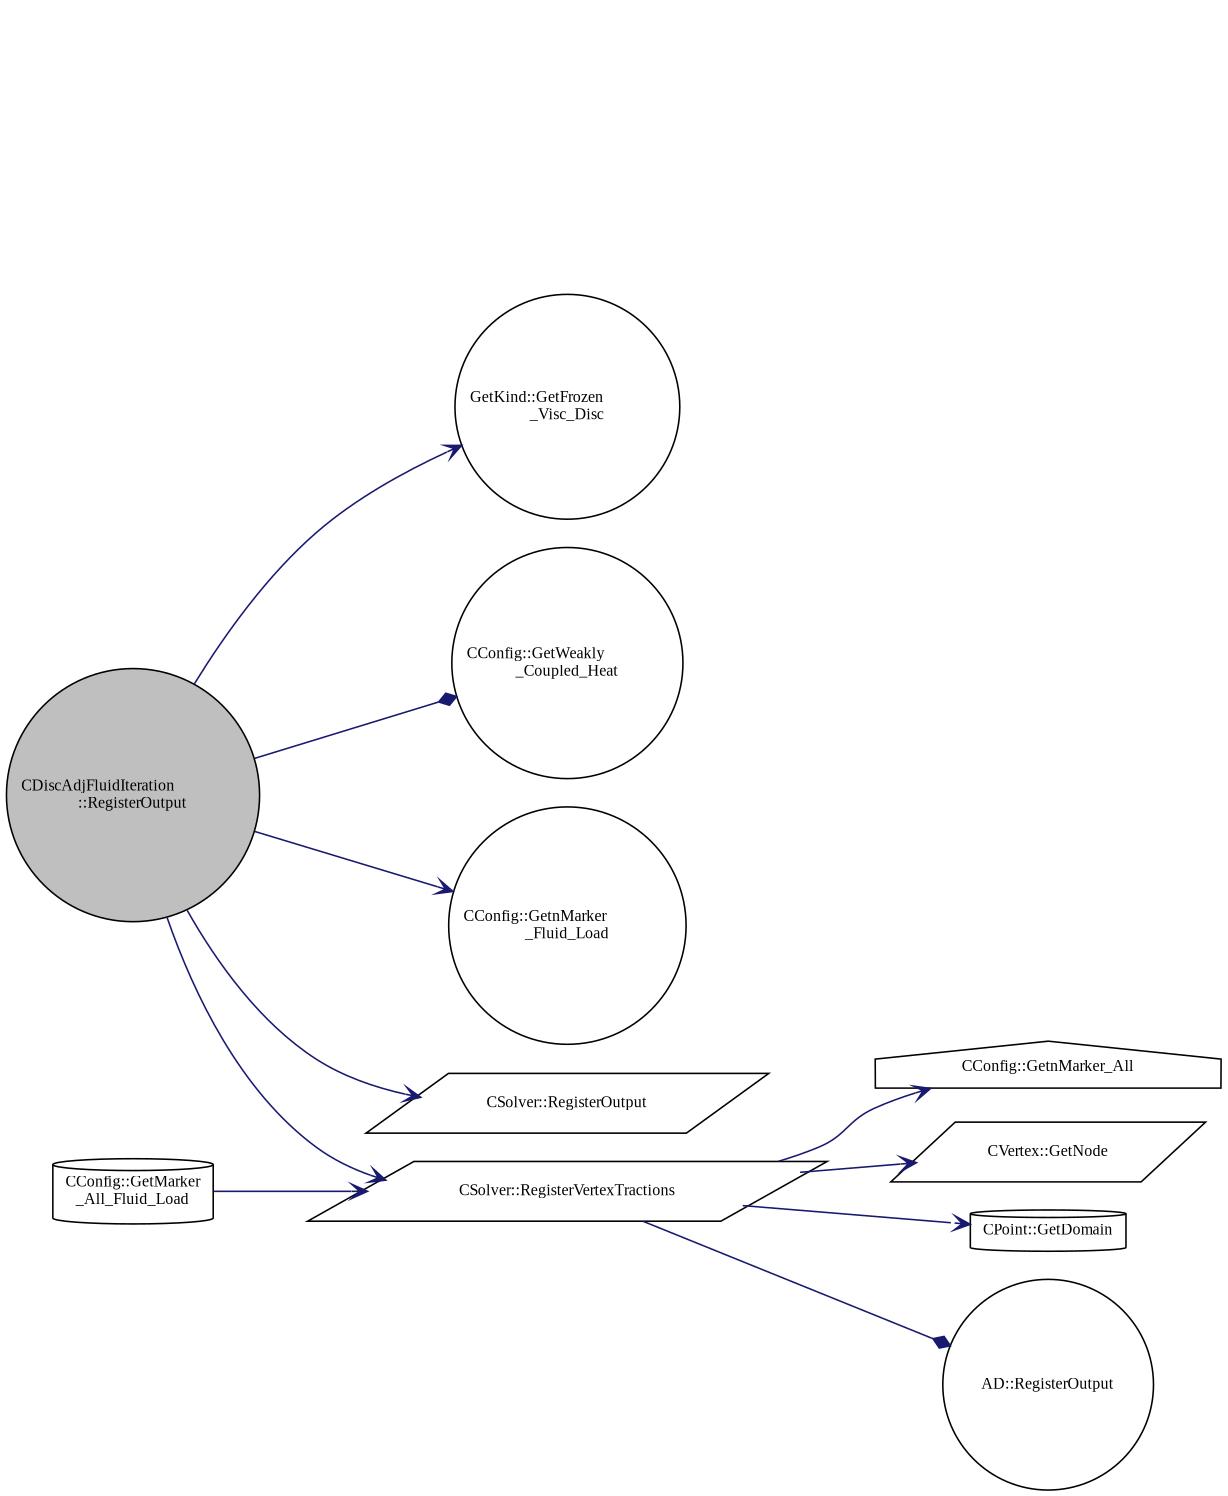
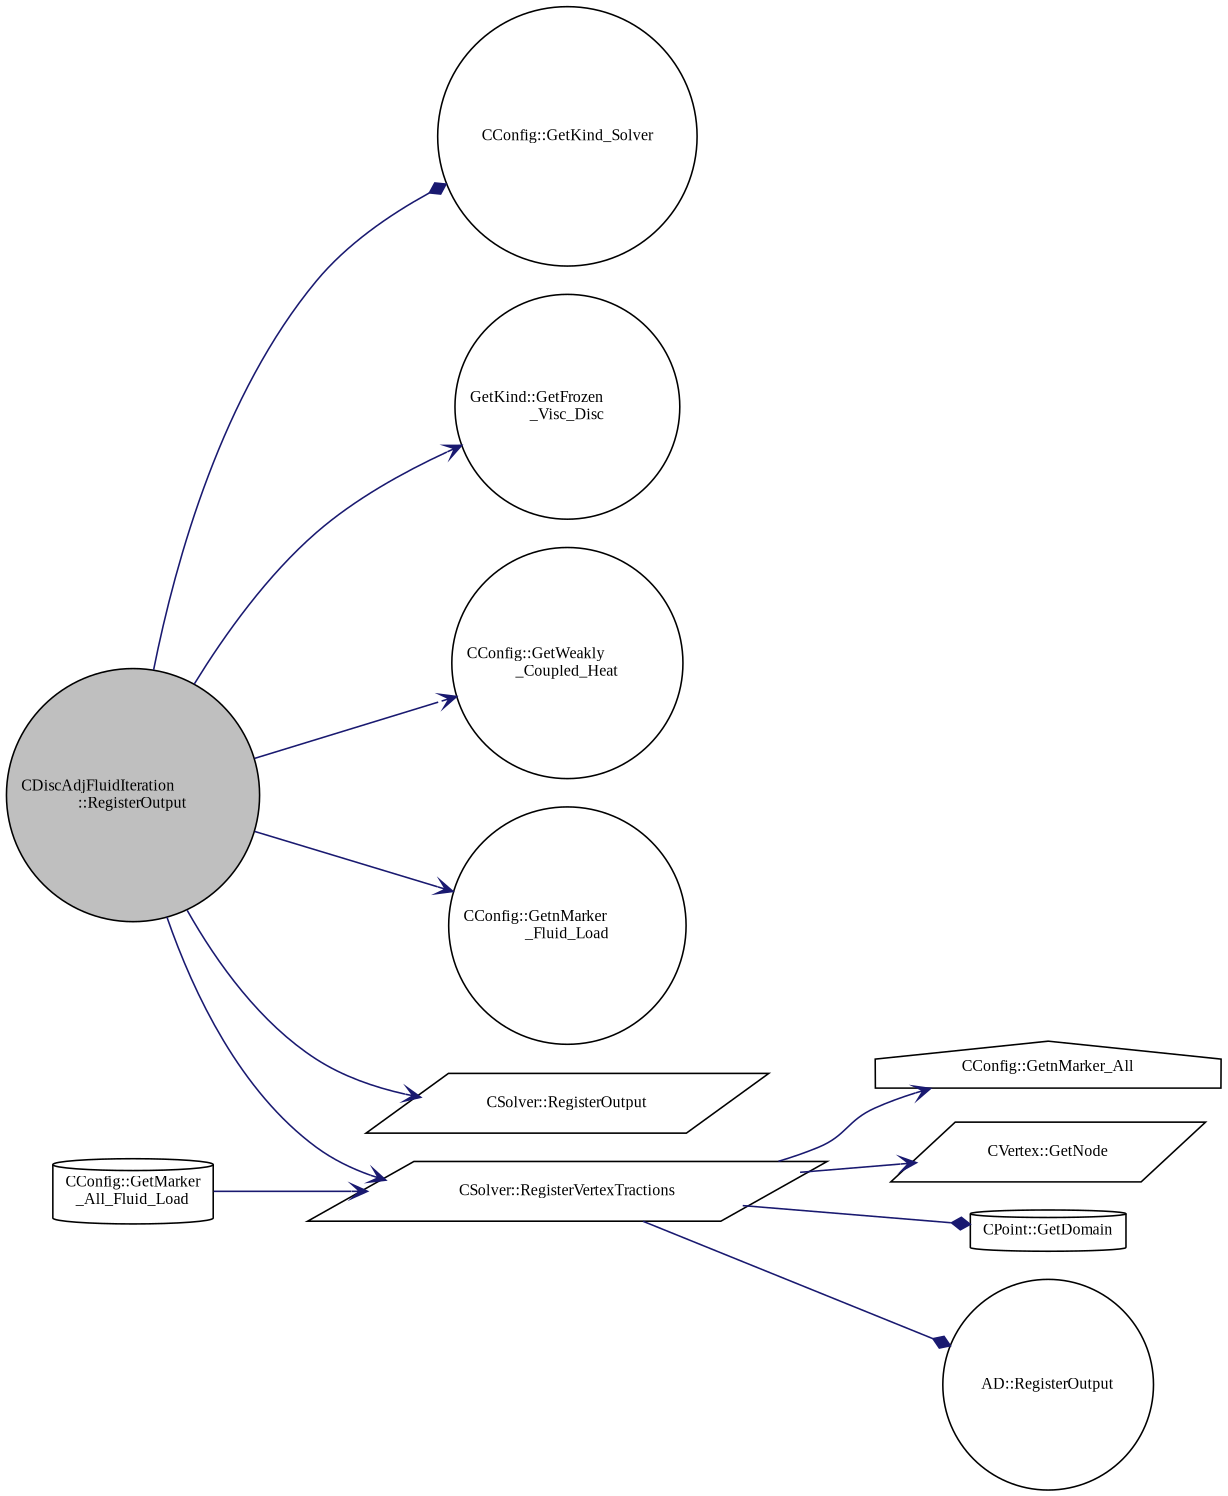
none -> (567, 136)
(346, 730) -> (346, 730)
(847, 1214) -> (847, 1214)
